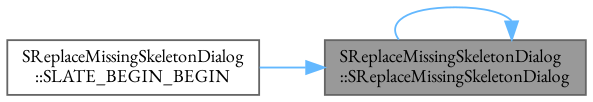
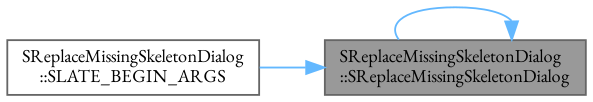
(133, 68) -> (133, 68)
